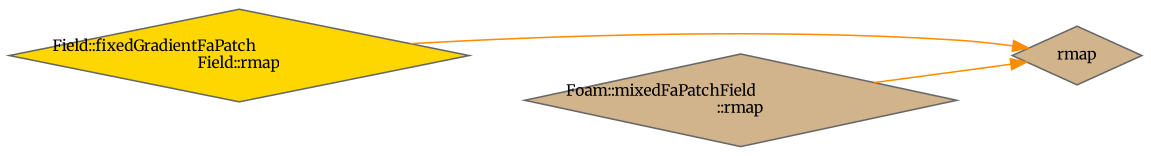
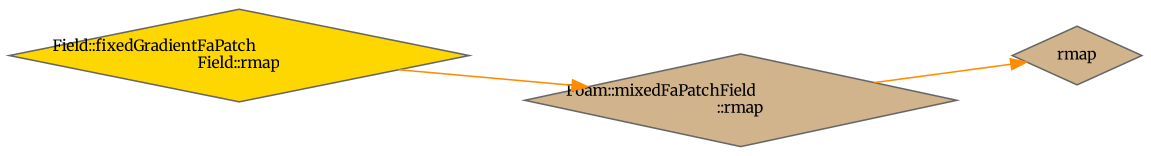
(712, 34) -> (485, 78)
